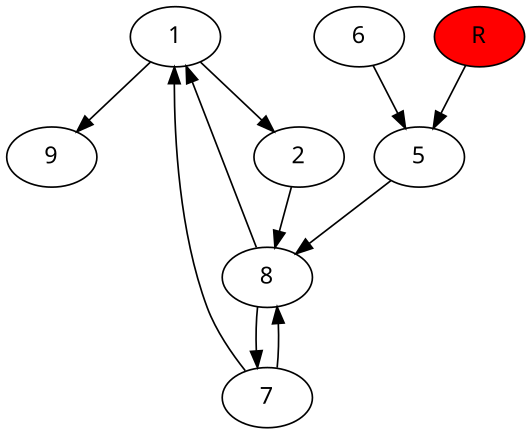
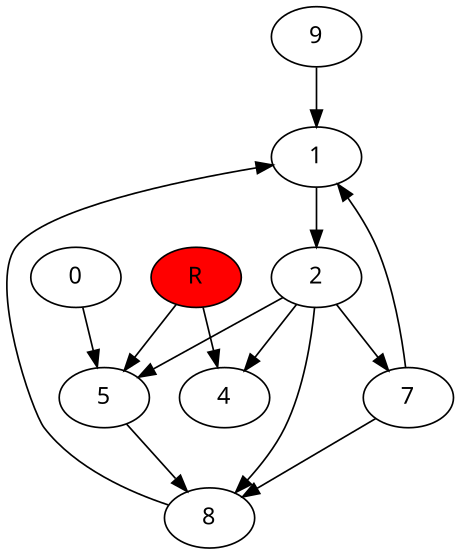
(359, 37) -> (76, 277)
(120, 91) -> (316, 89)
(256, 329) -> (357, 331)
none -> (221, 331)
none -> (225, 398)
